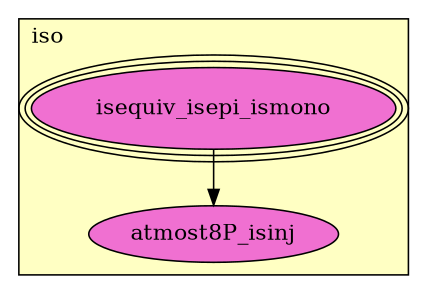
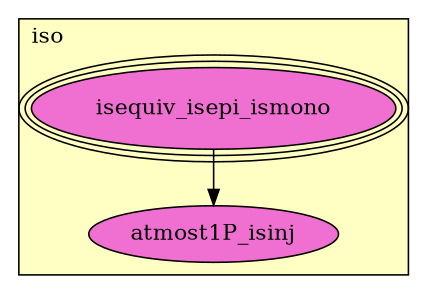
(214, 234) -> (214, 234)
